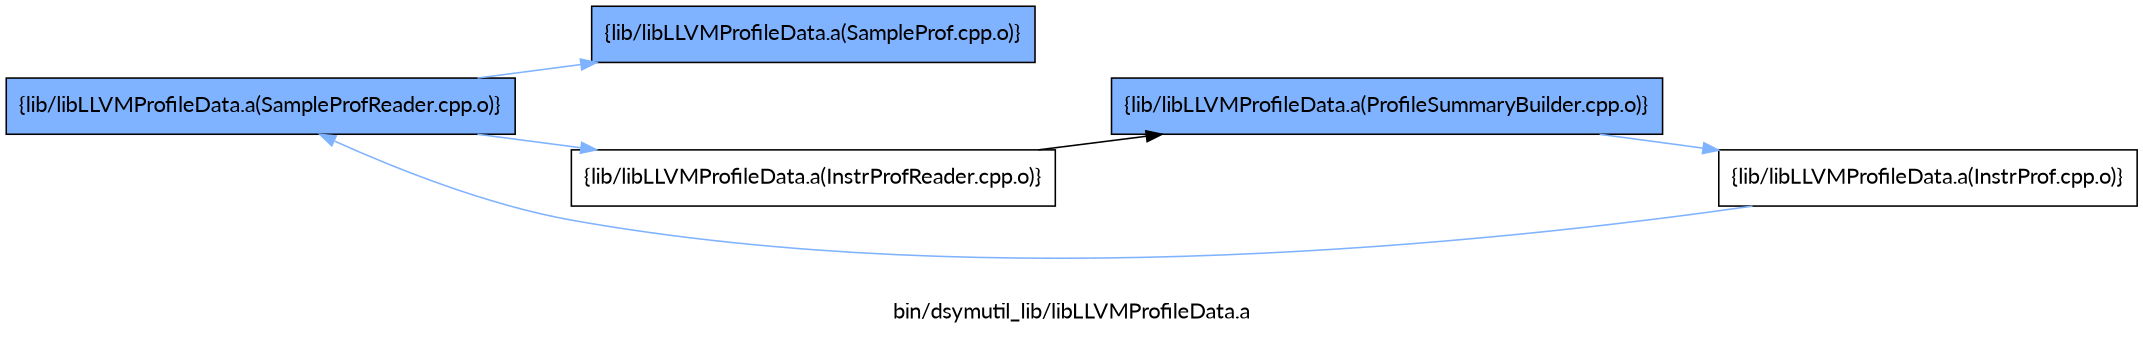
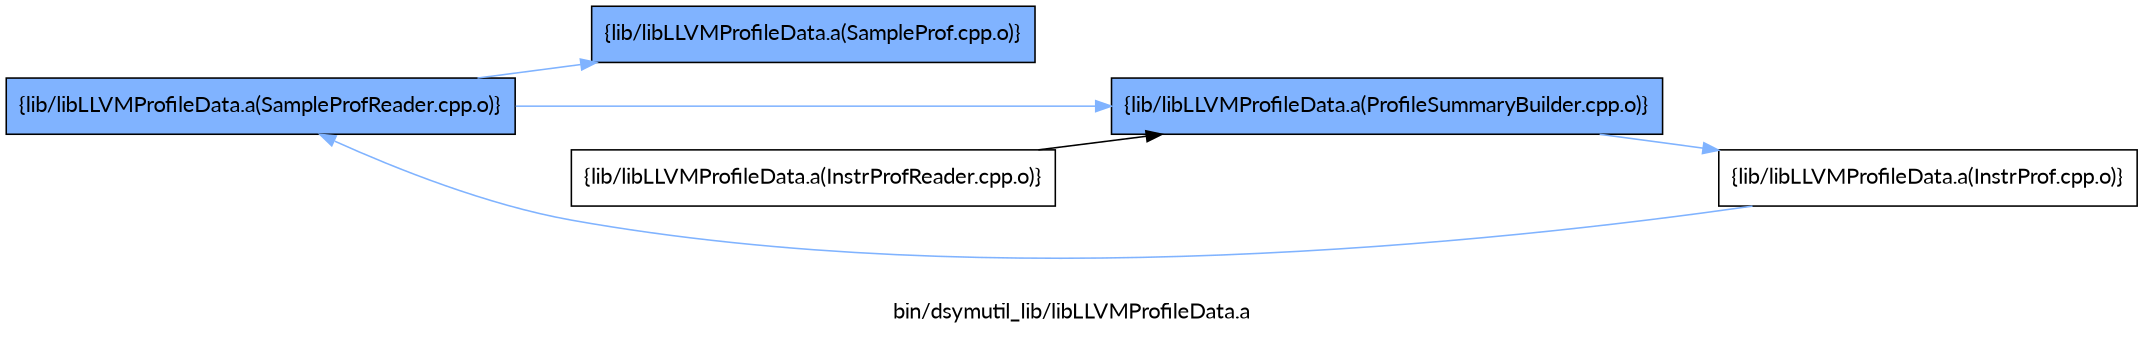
(529, 141) -> (805, 106)
